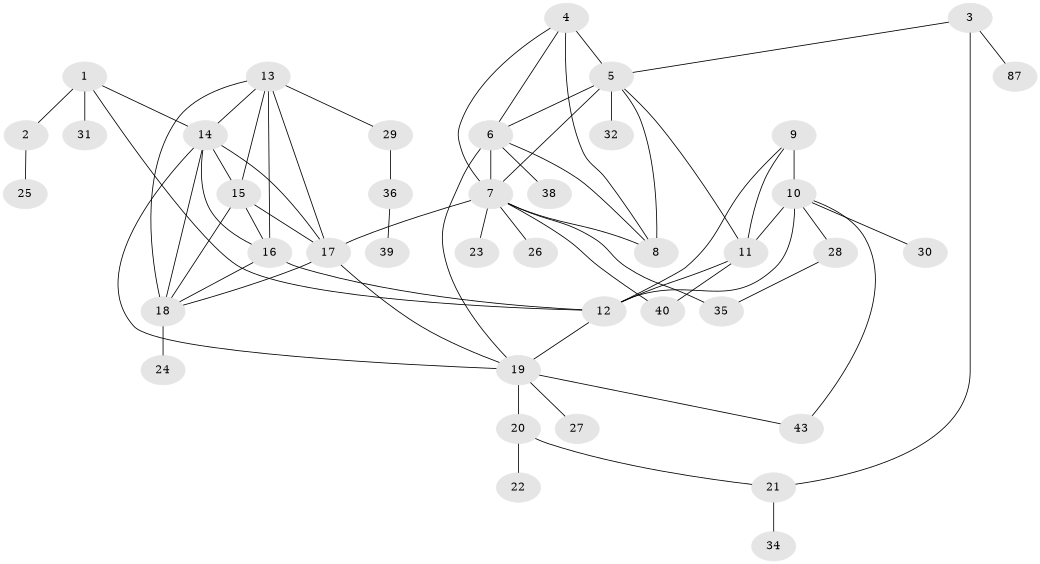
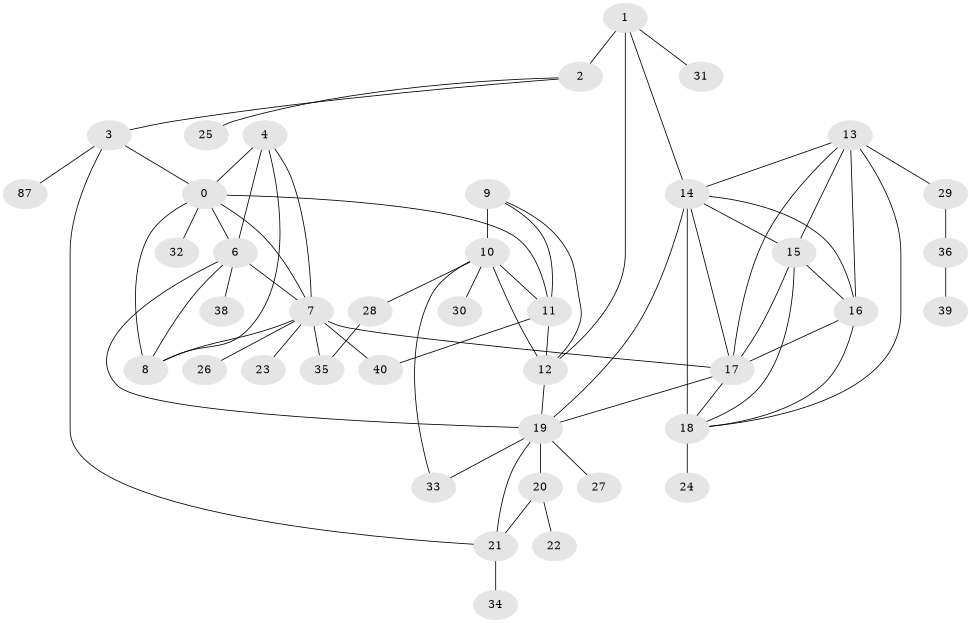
(611, 77) -> (205, 194)
none -> (258, 109)
(433, 295) -> (794, 341)
(801, 429) -> (434, 488)
none -> (507, 484)
